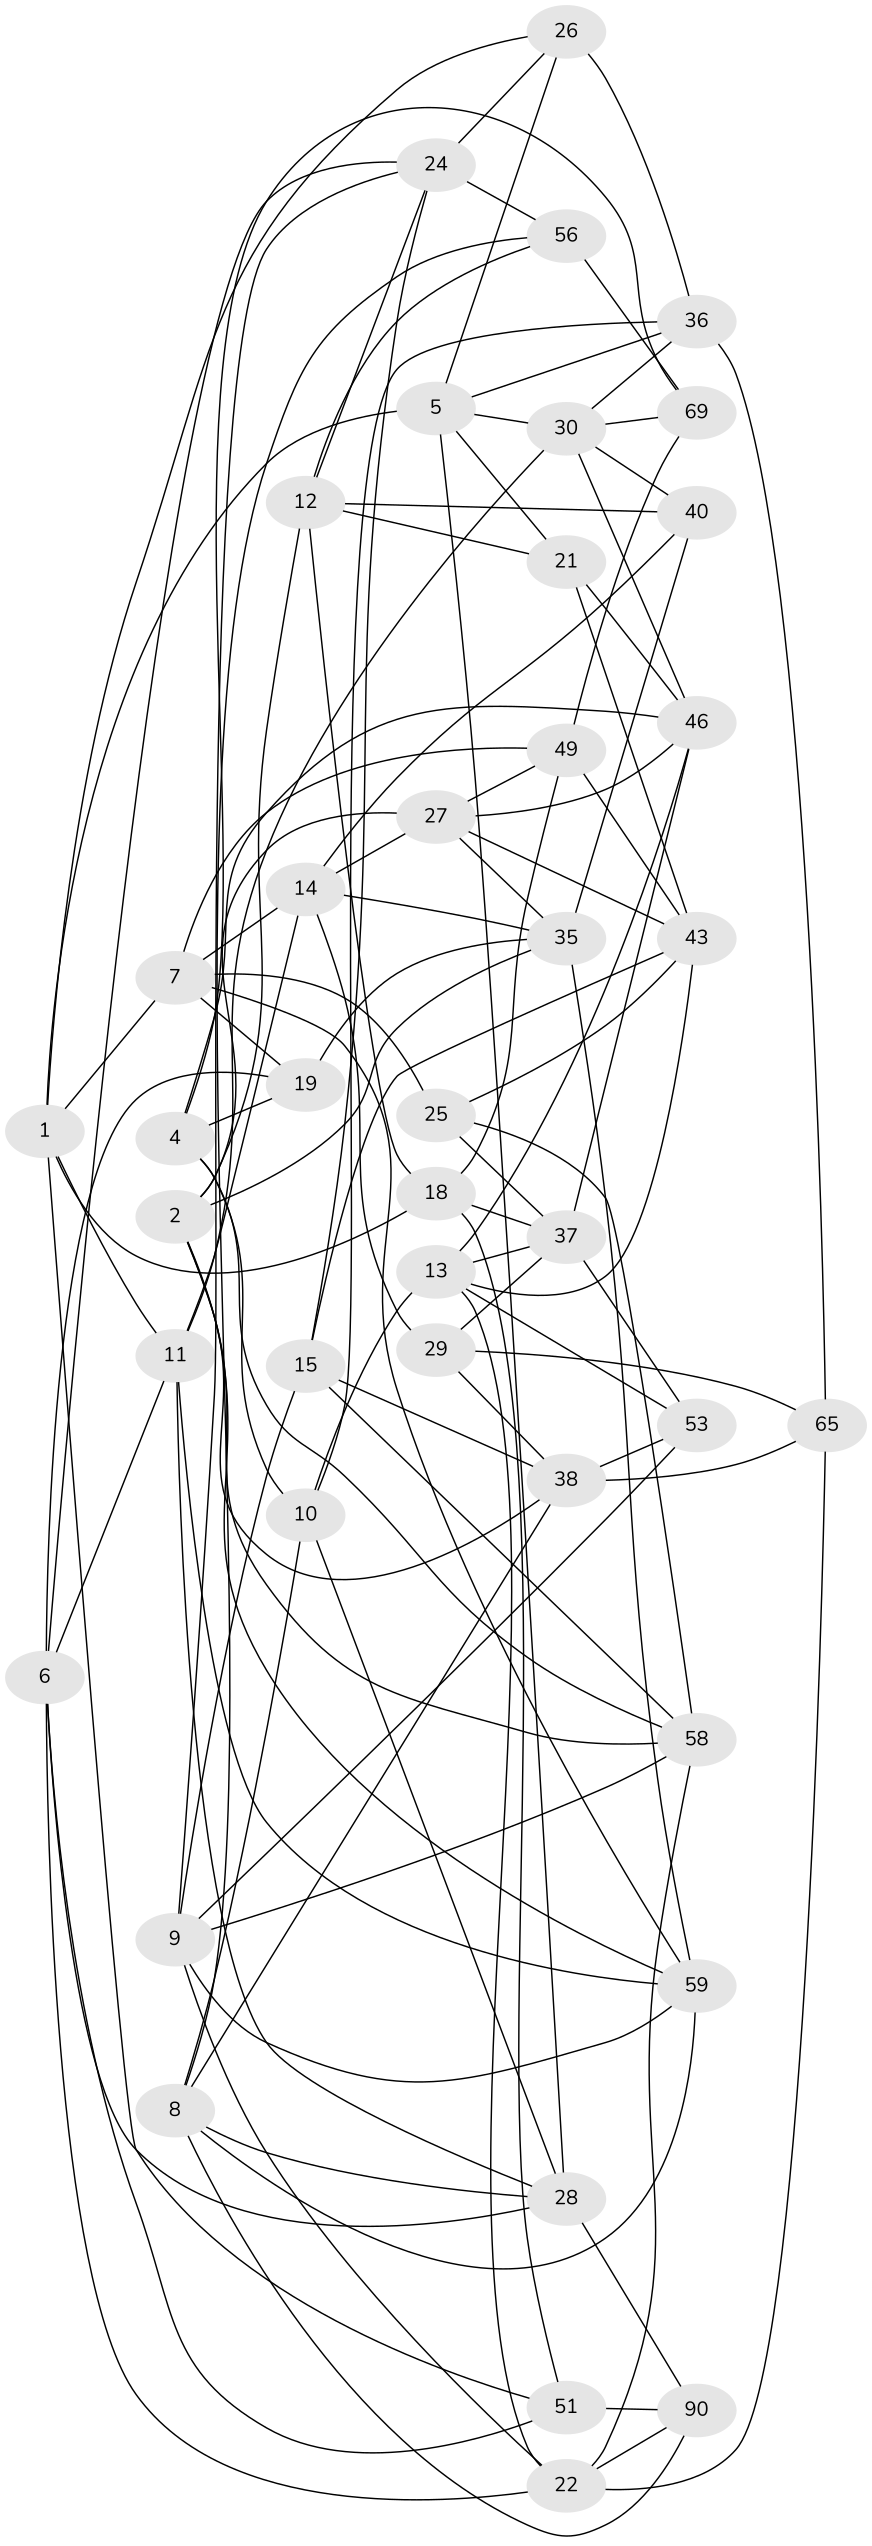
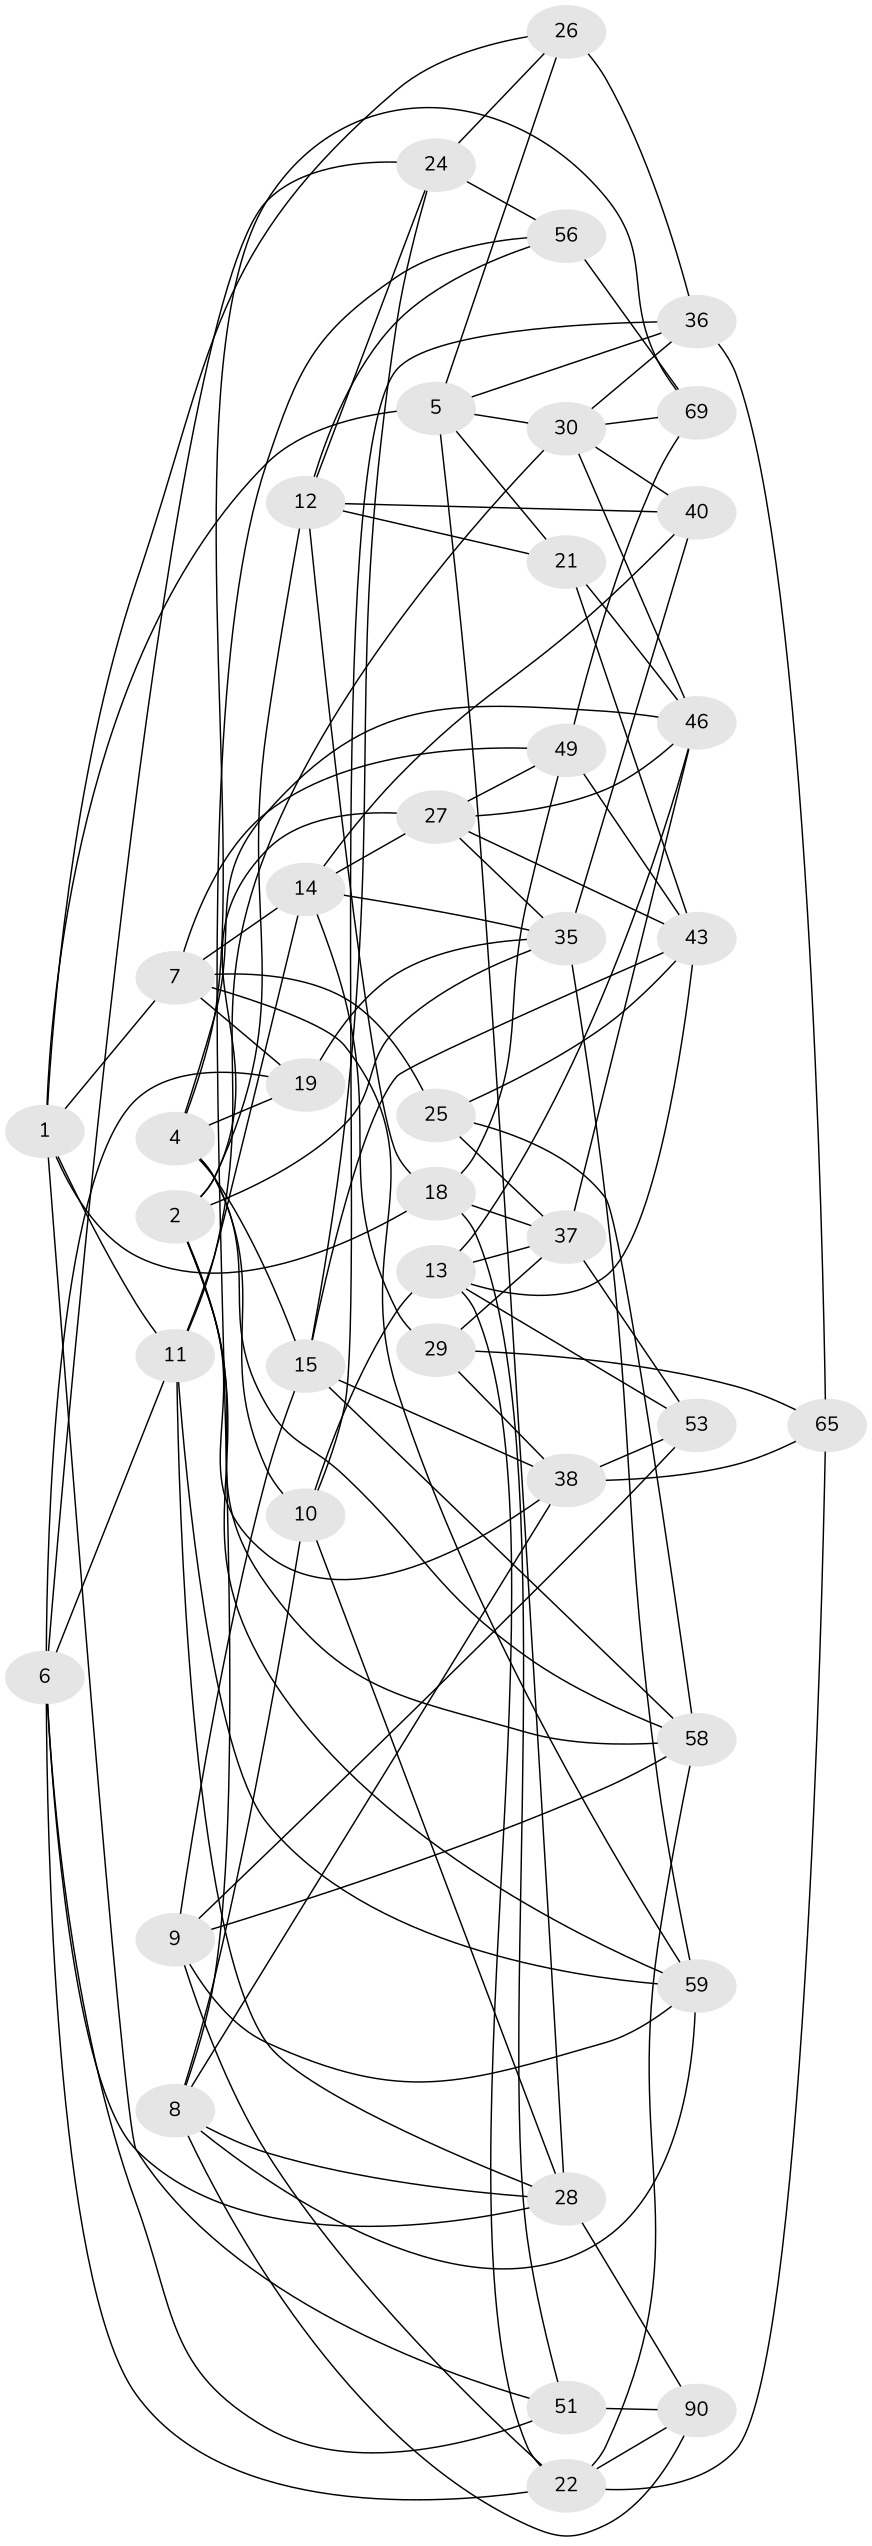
none -> (254, 1246)
(213, 1413) -> none
